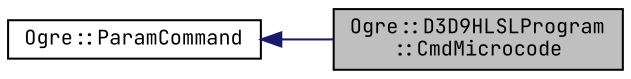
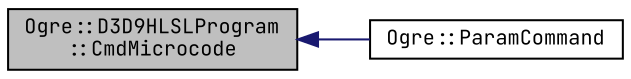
(307, 39) -> (344, 39)
